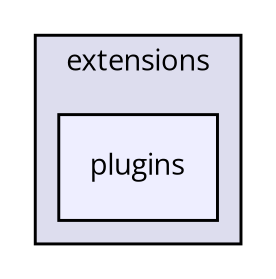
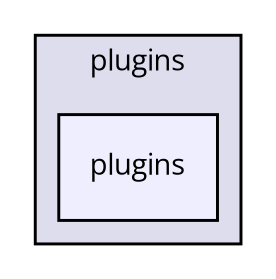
(138, 63) -> (138, 63)
